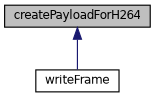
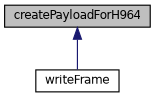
(77, 16) -> (77, 16)
